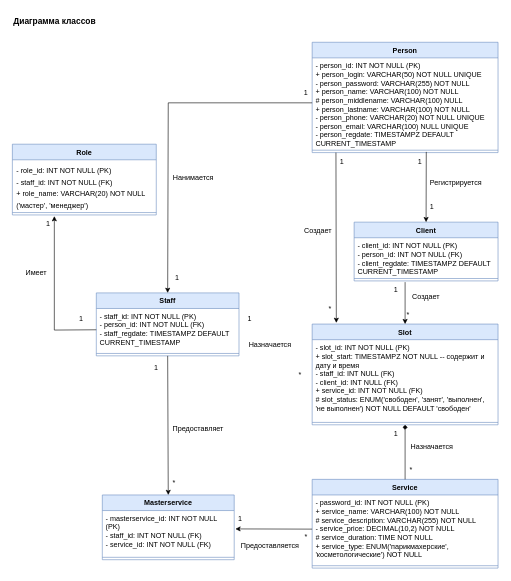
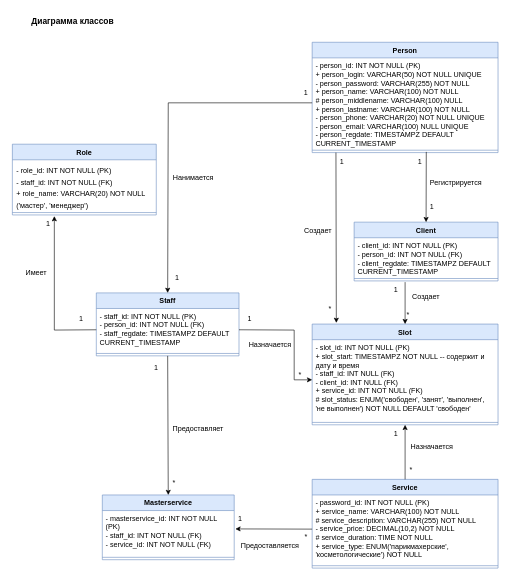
(78, 21) -> (96, 21)
none -> (294, 379)
(405, 431) -> (405, 430)
